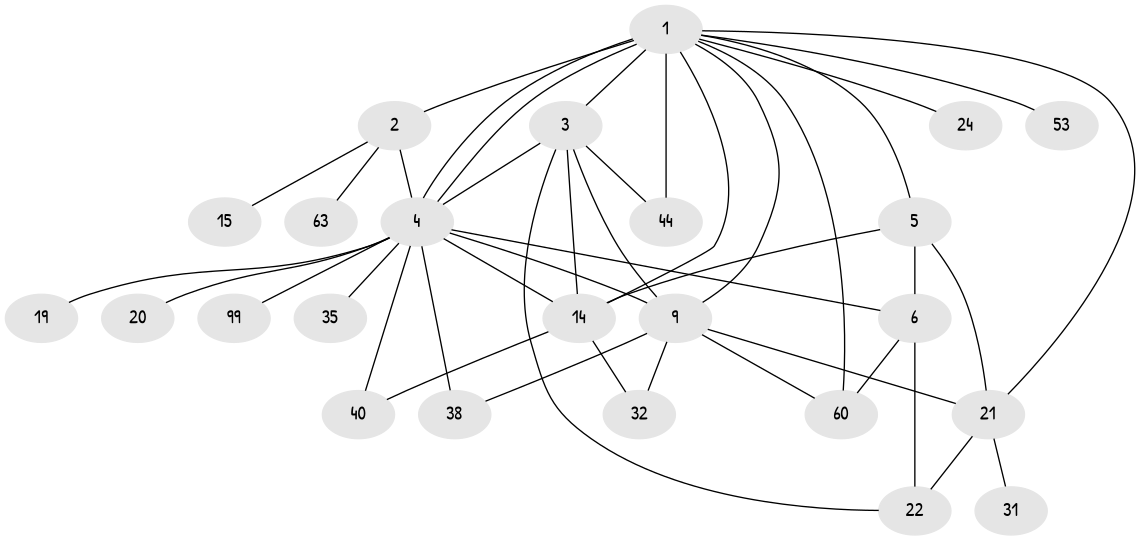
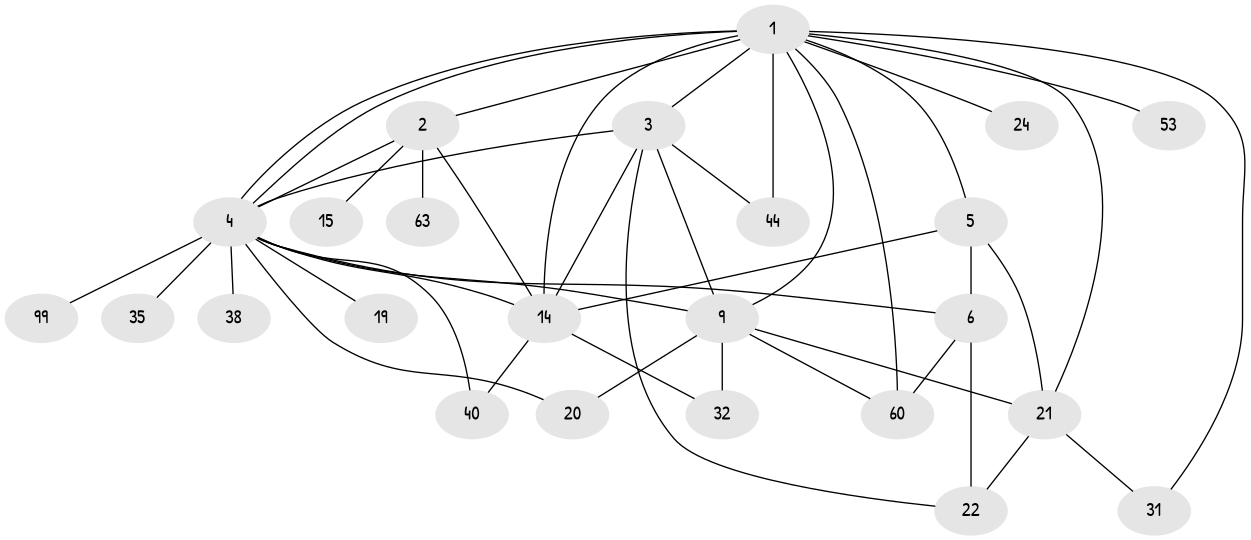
none -> (1215, 100)
none -> (486, 221)
(567, 368) -> (650, 365)
